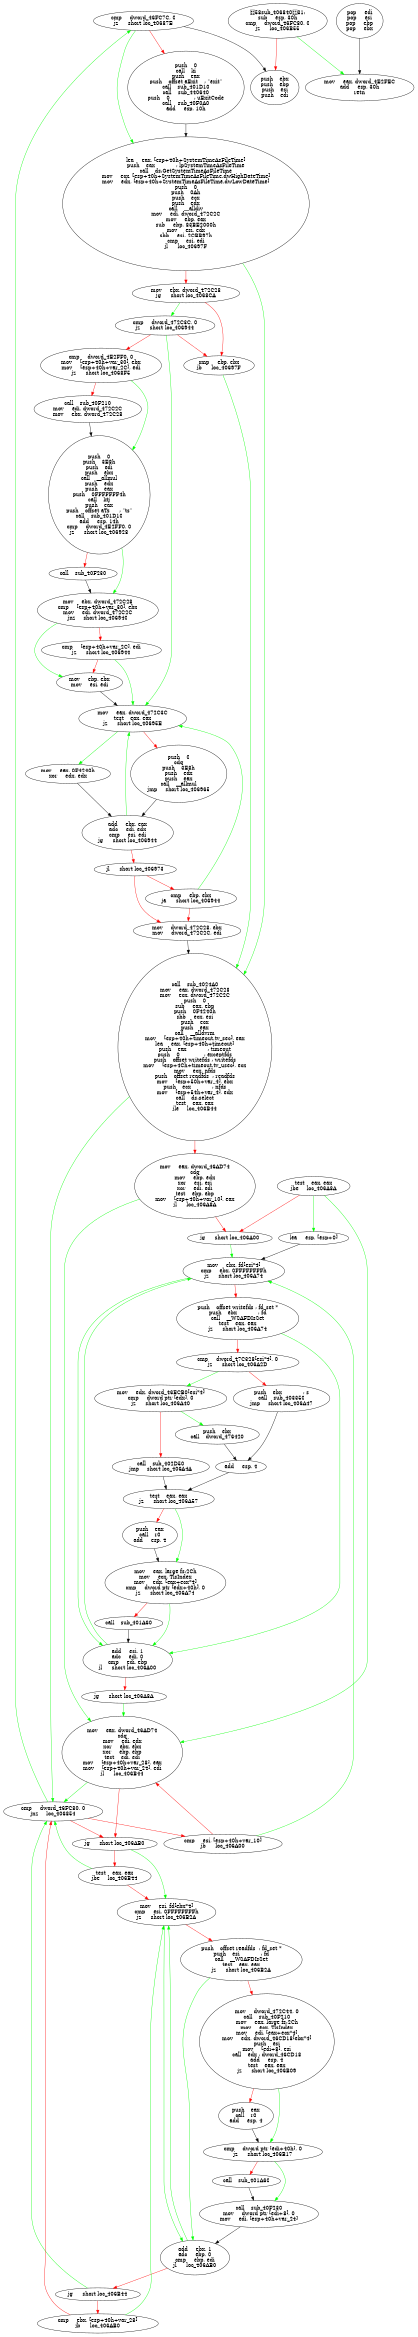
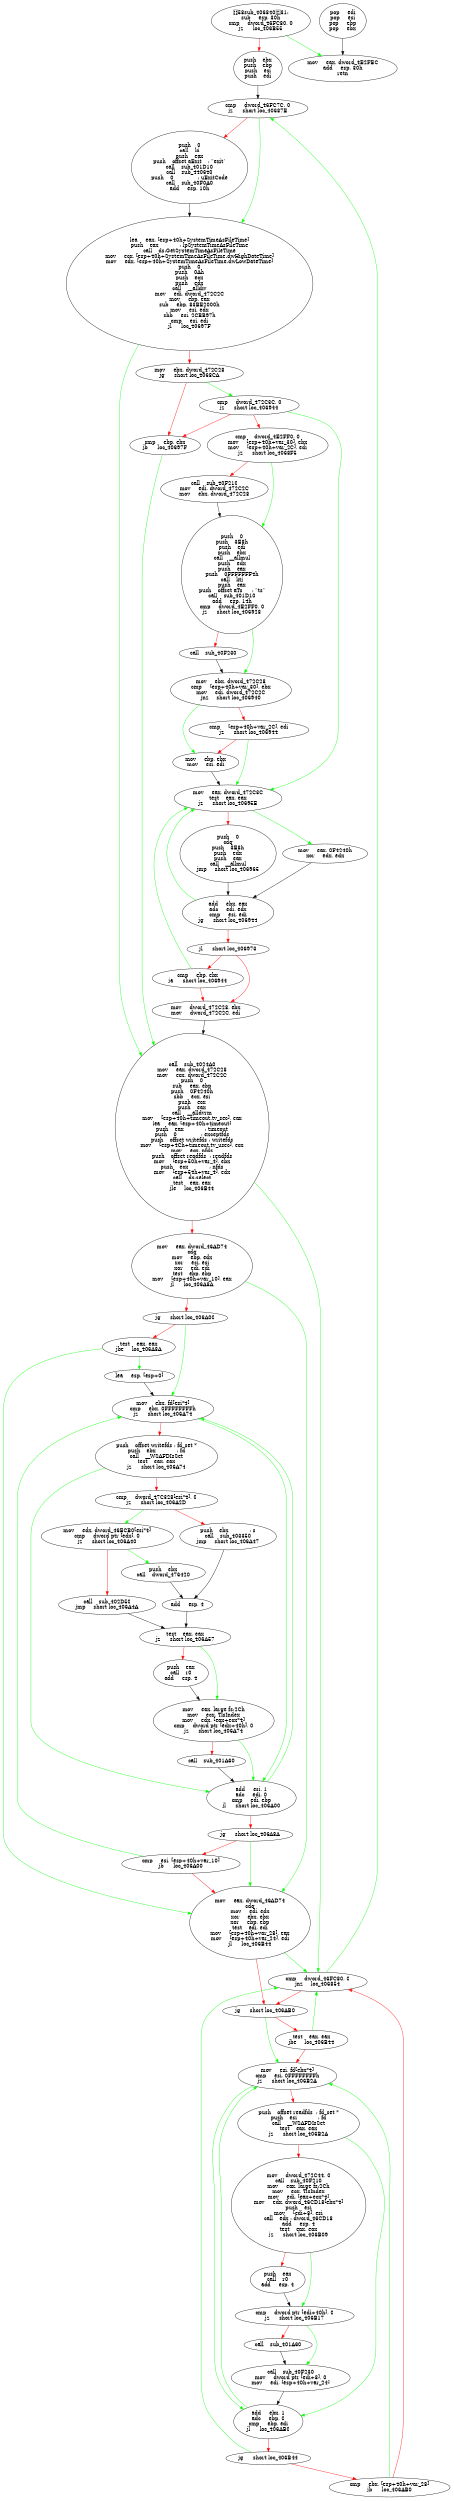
(228, 40) -> (258, 90)
(271, 1213) -> (166, 1330)
(135, 1827) -> (221, 1847)
